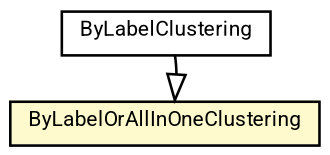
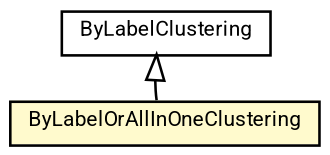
(176, 64) -> (156, 90)
